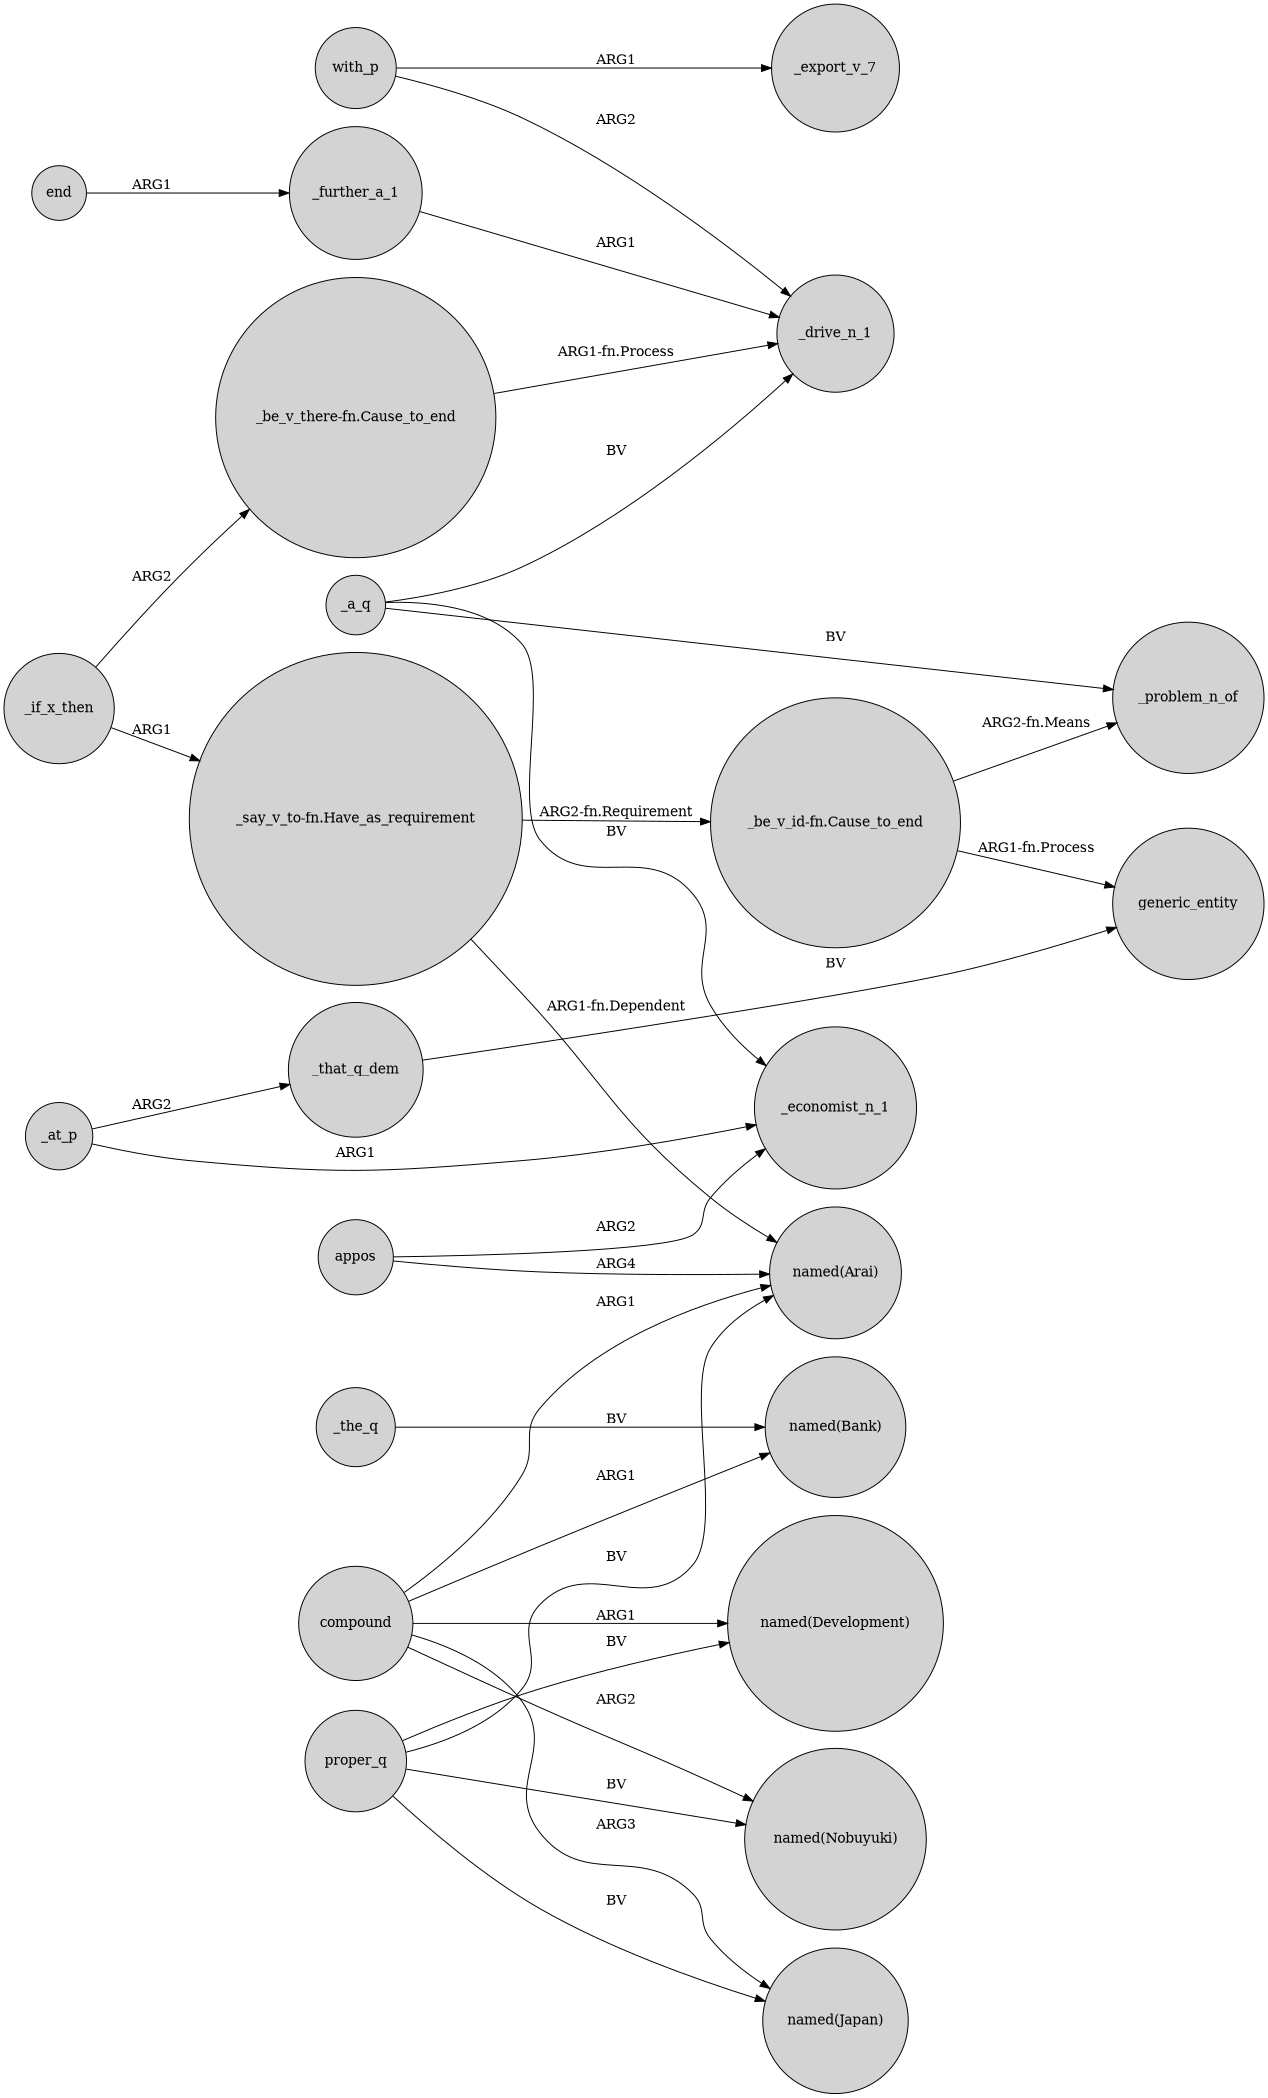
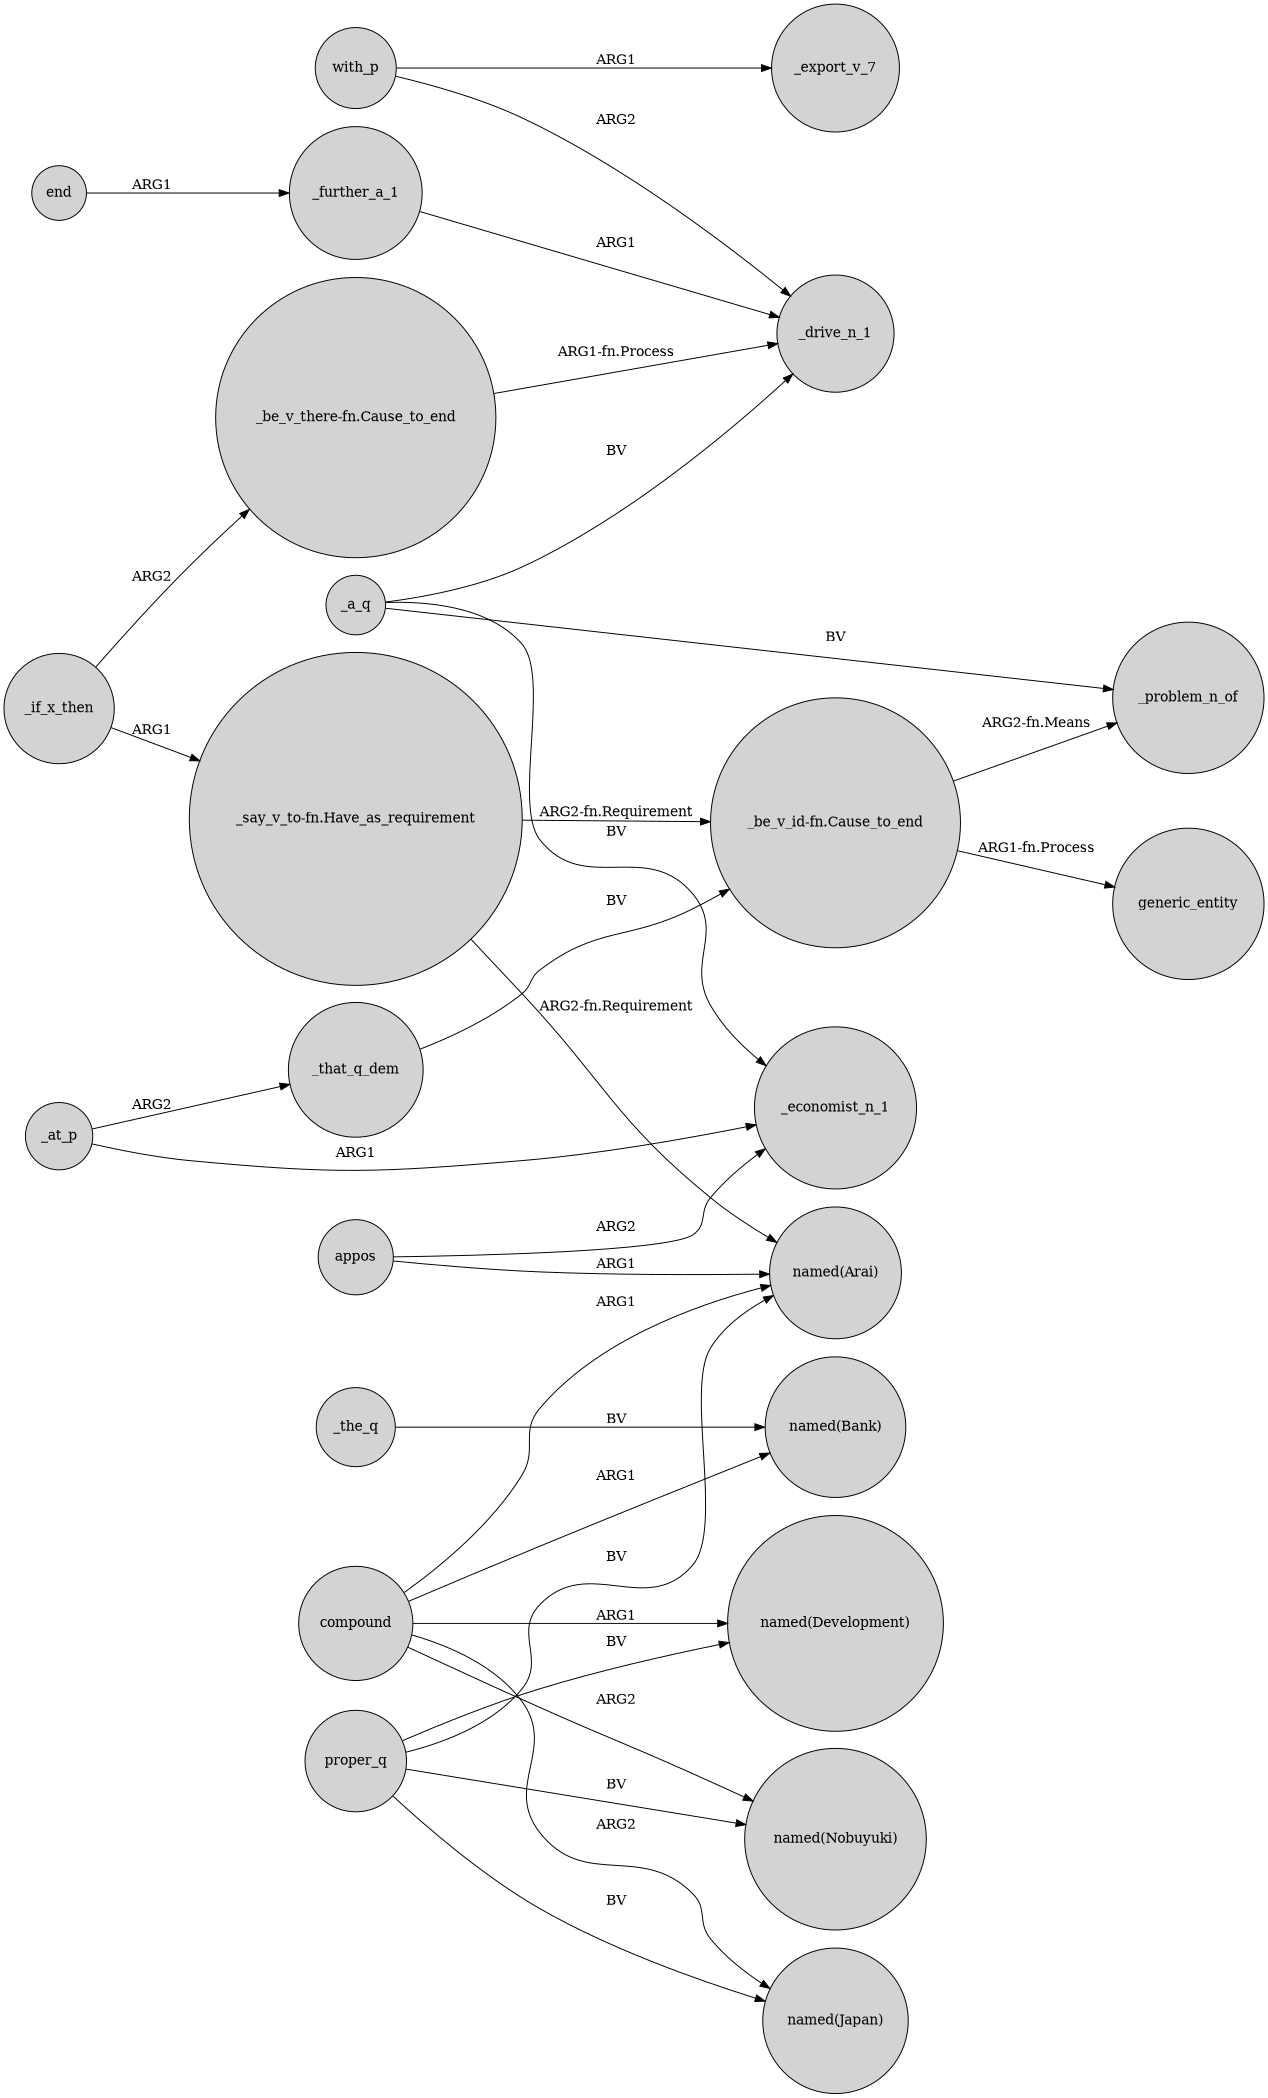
(616, 1007) -> (616, 1007)
(767, 1007) -> (561, 956)
(616, 1265) -> (616, 1265)
(616, 1825) -> (616, 1825)
